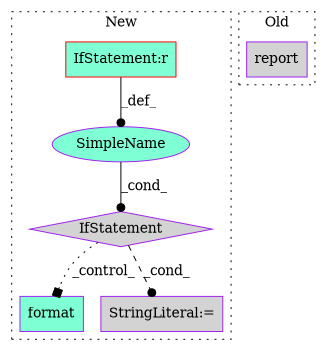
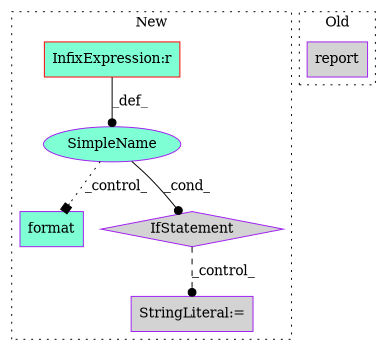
(121, 59) -> (112, 59)
(75, 261) -> (85, 183)
(167, 272) -> (223, 272)
